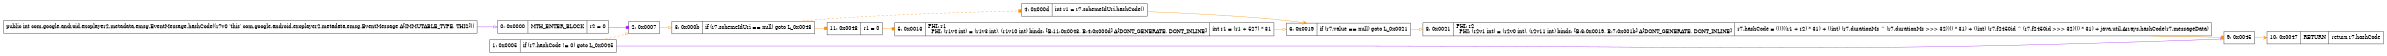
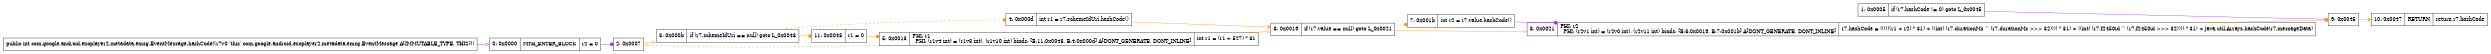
none -> (1461, 21)
(613, 37) -> (763, 47)
